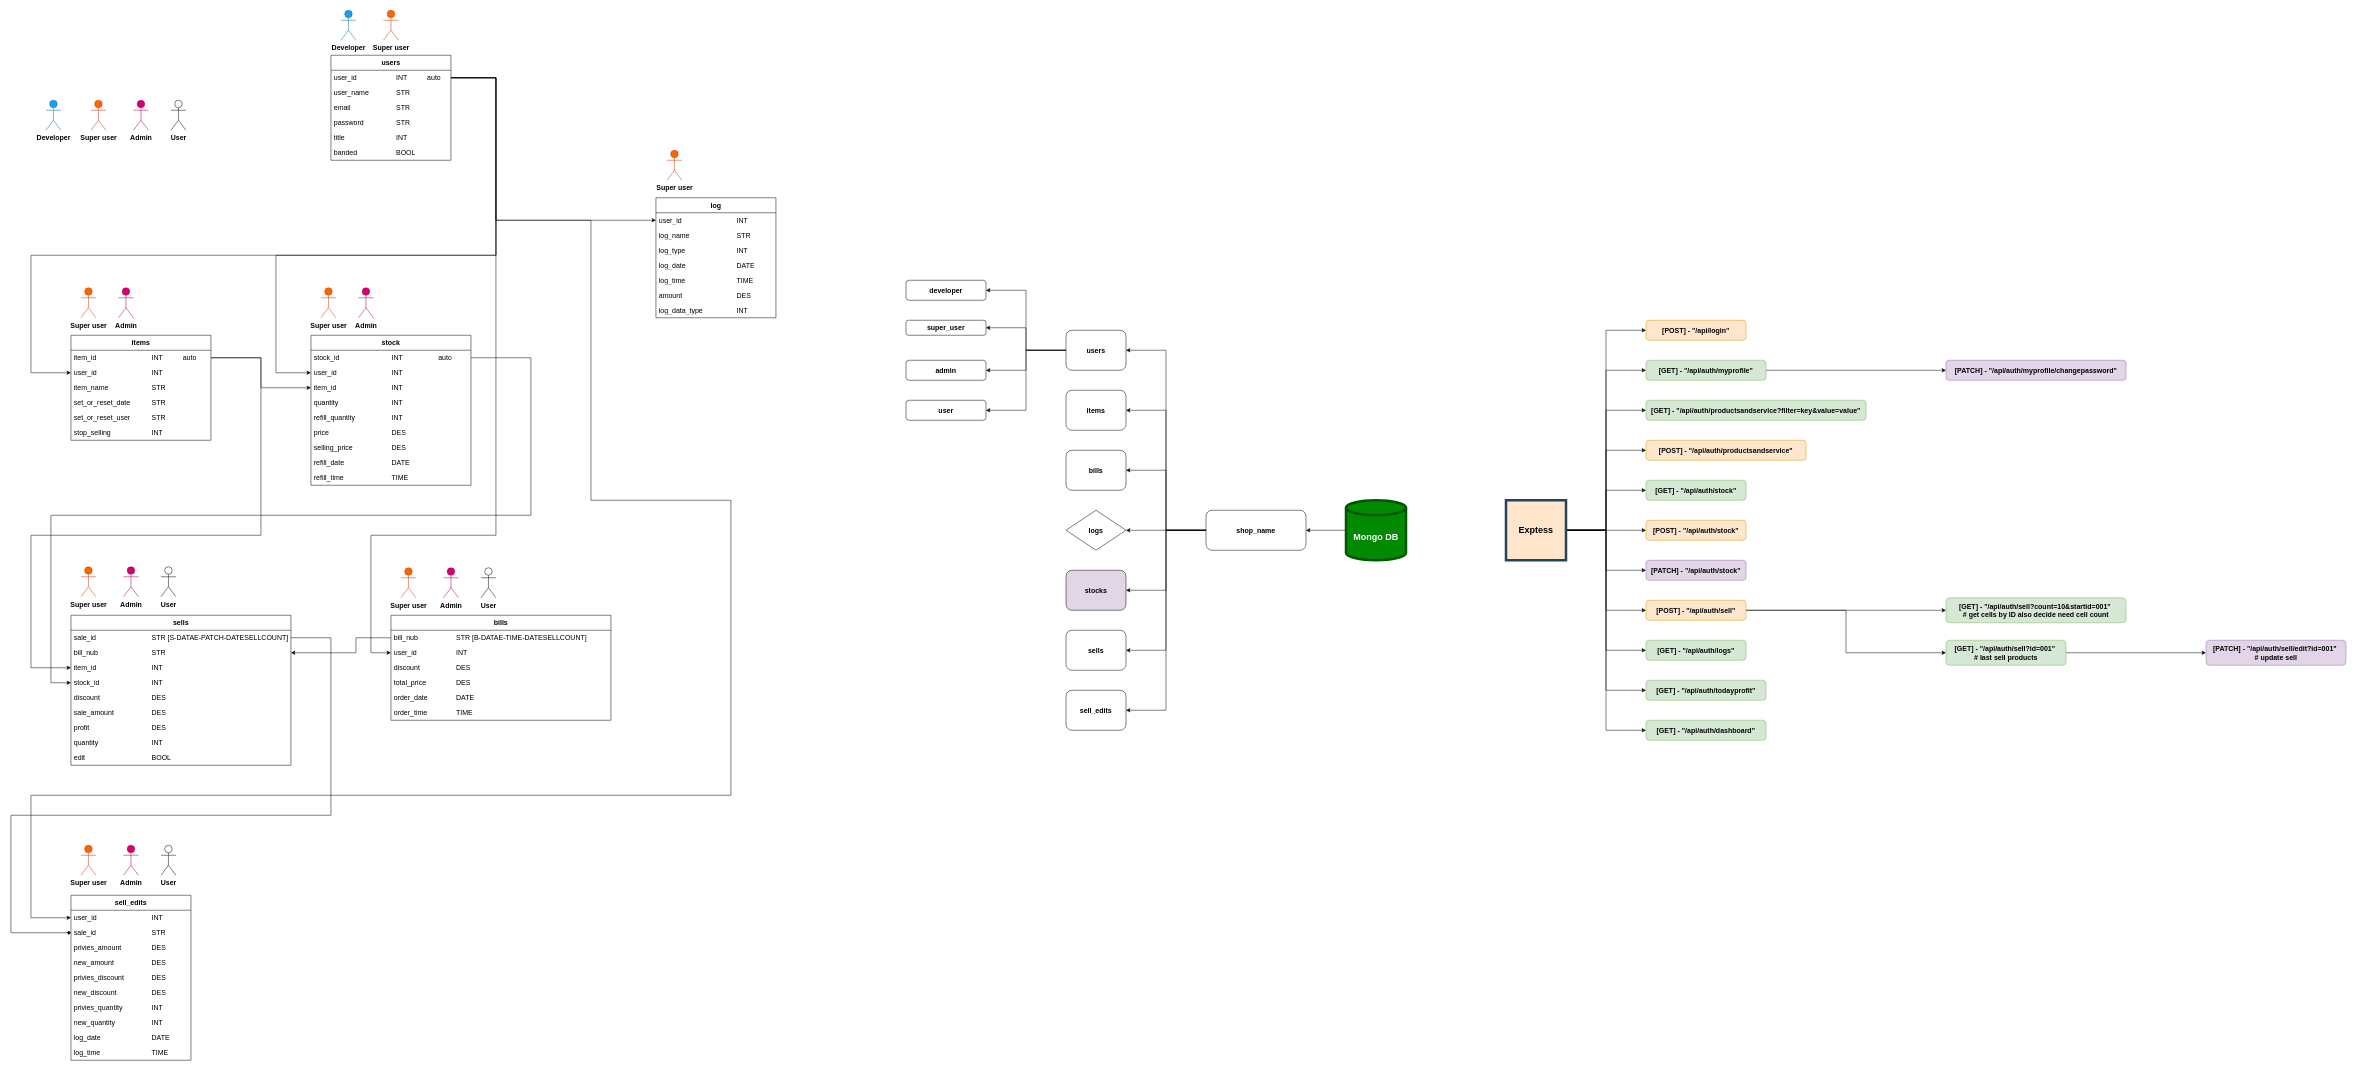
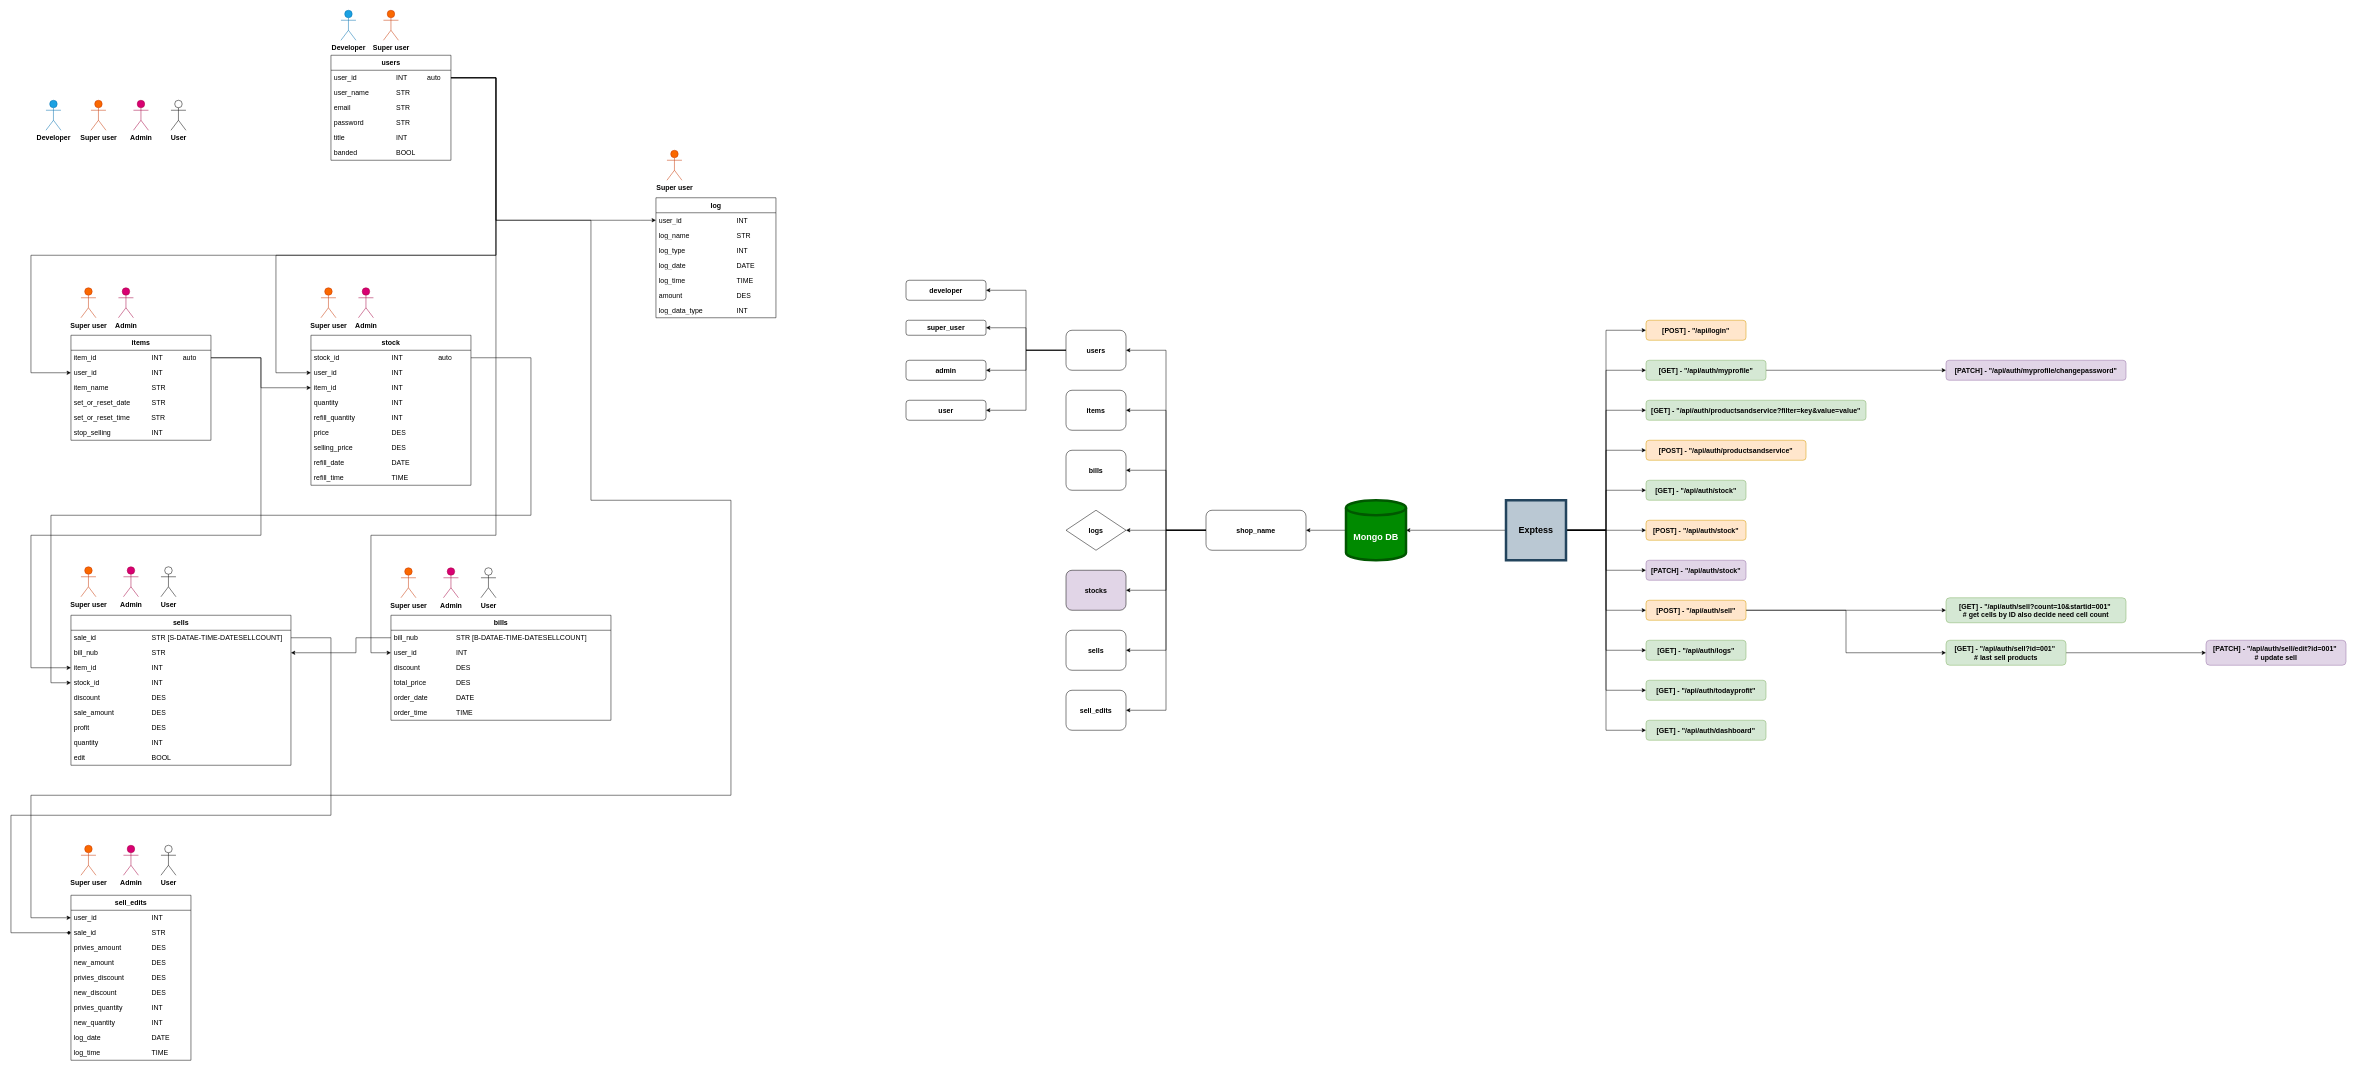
(126, 418) -> (125, 418)
none -> (1410, 530)
(1536, 530) -> (1536, 530)
(170, 638) -> (168, 638)
